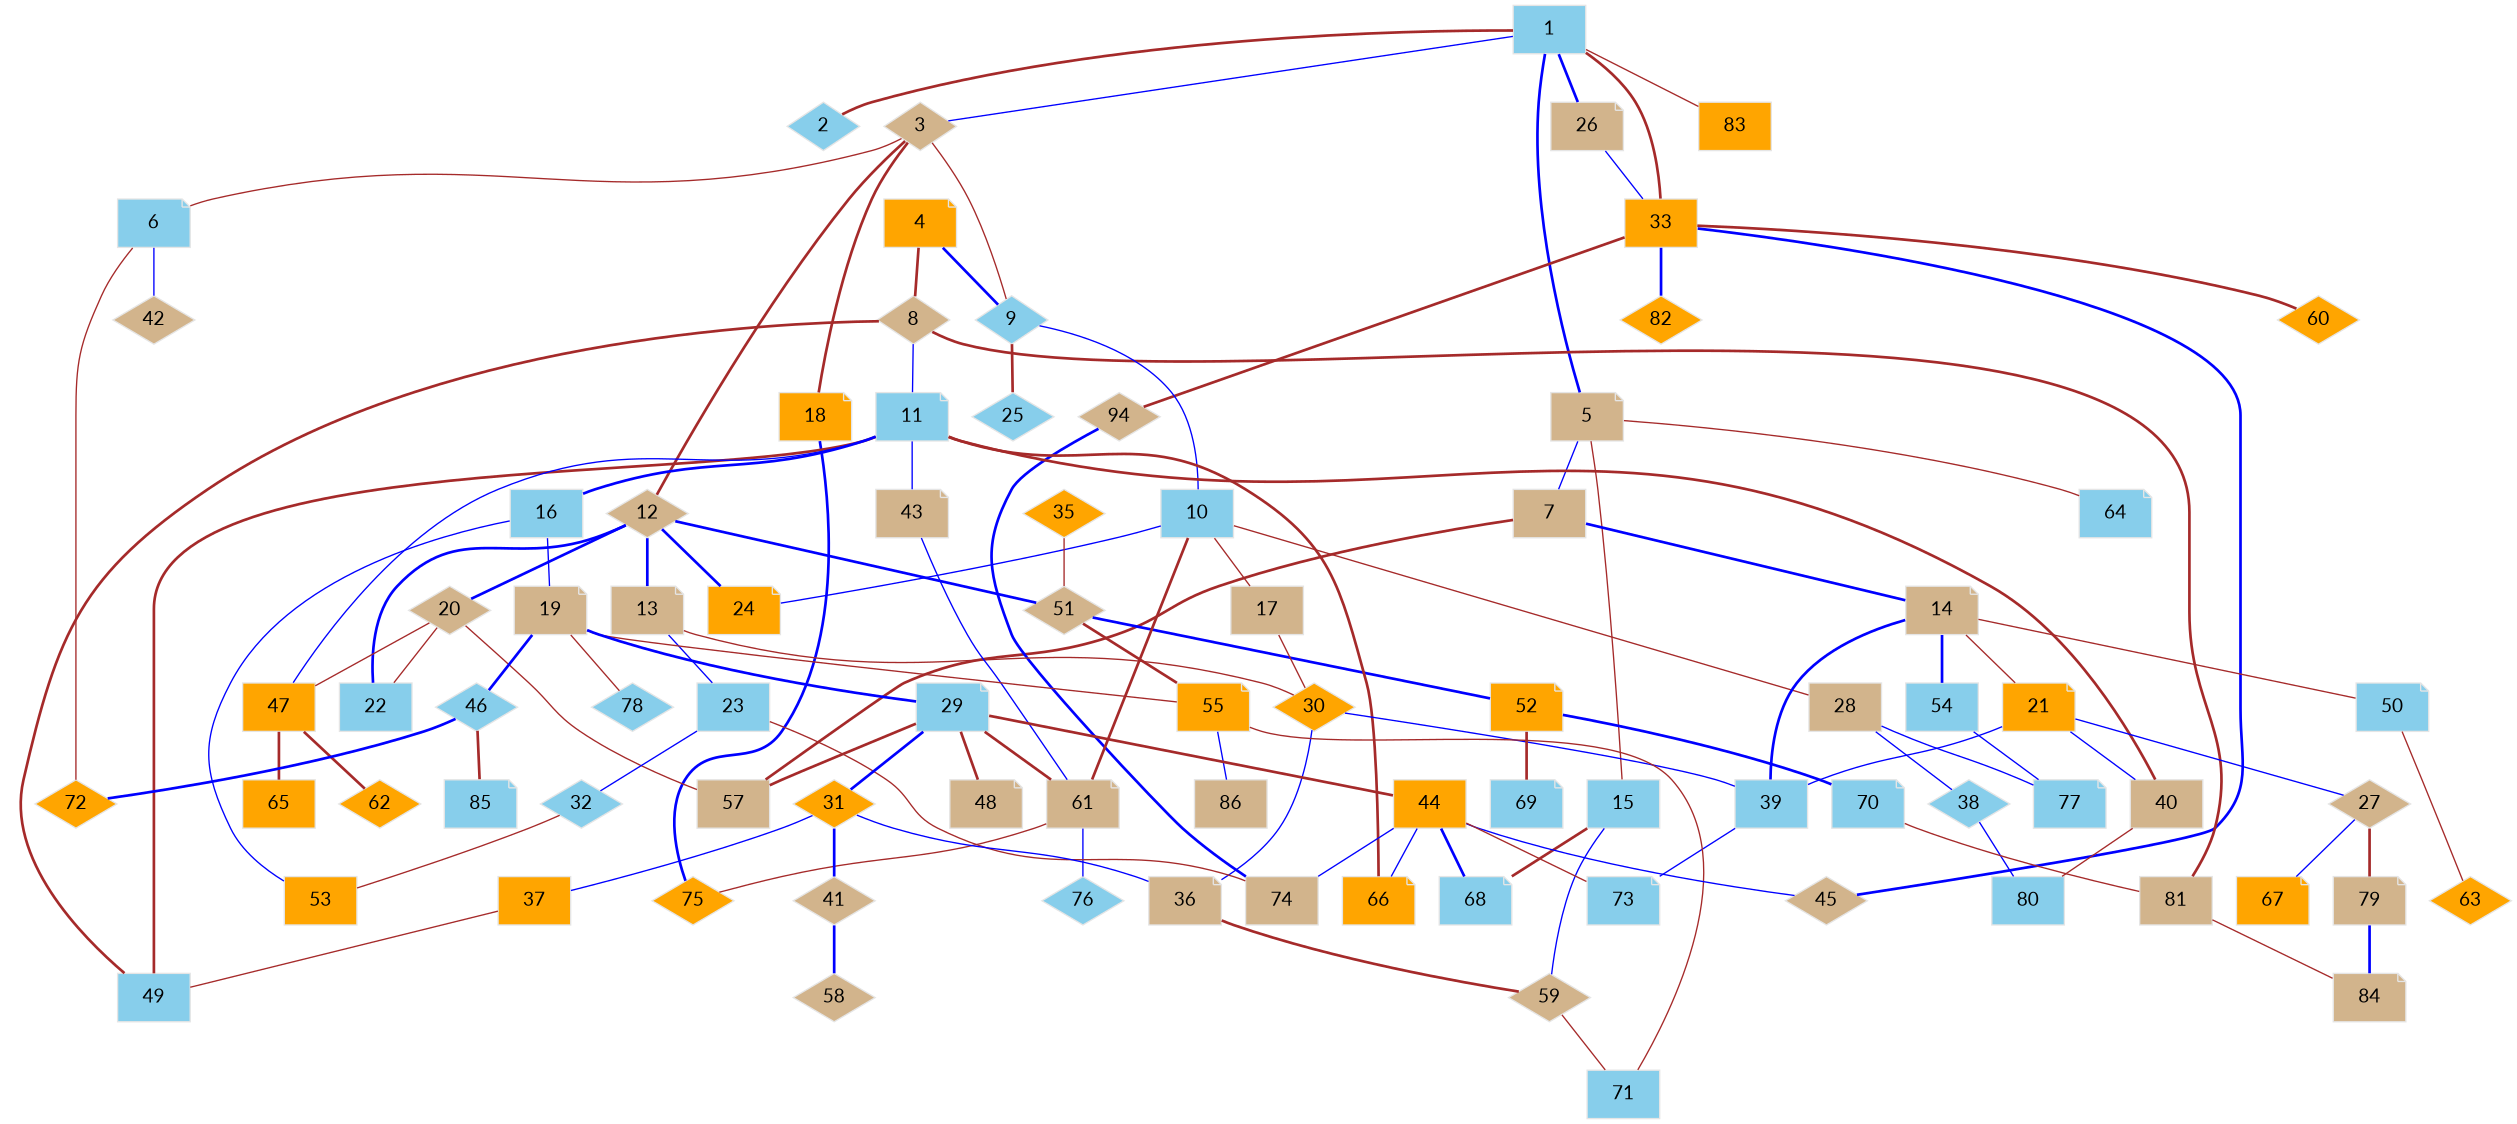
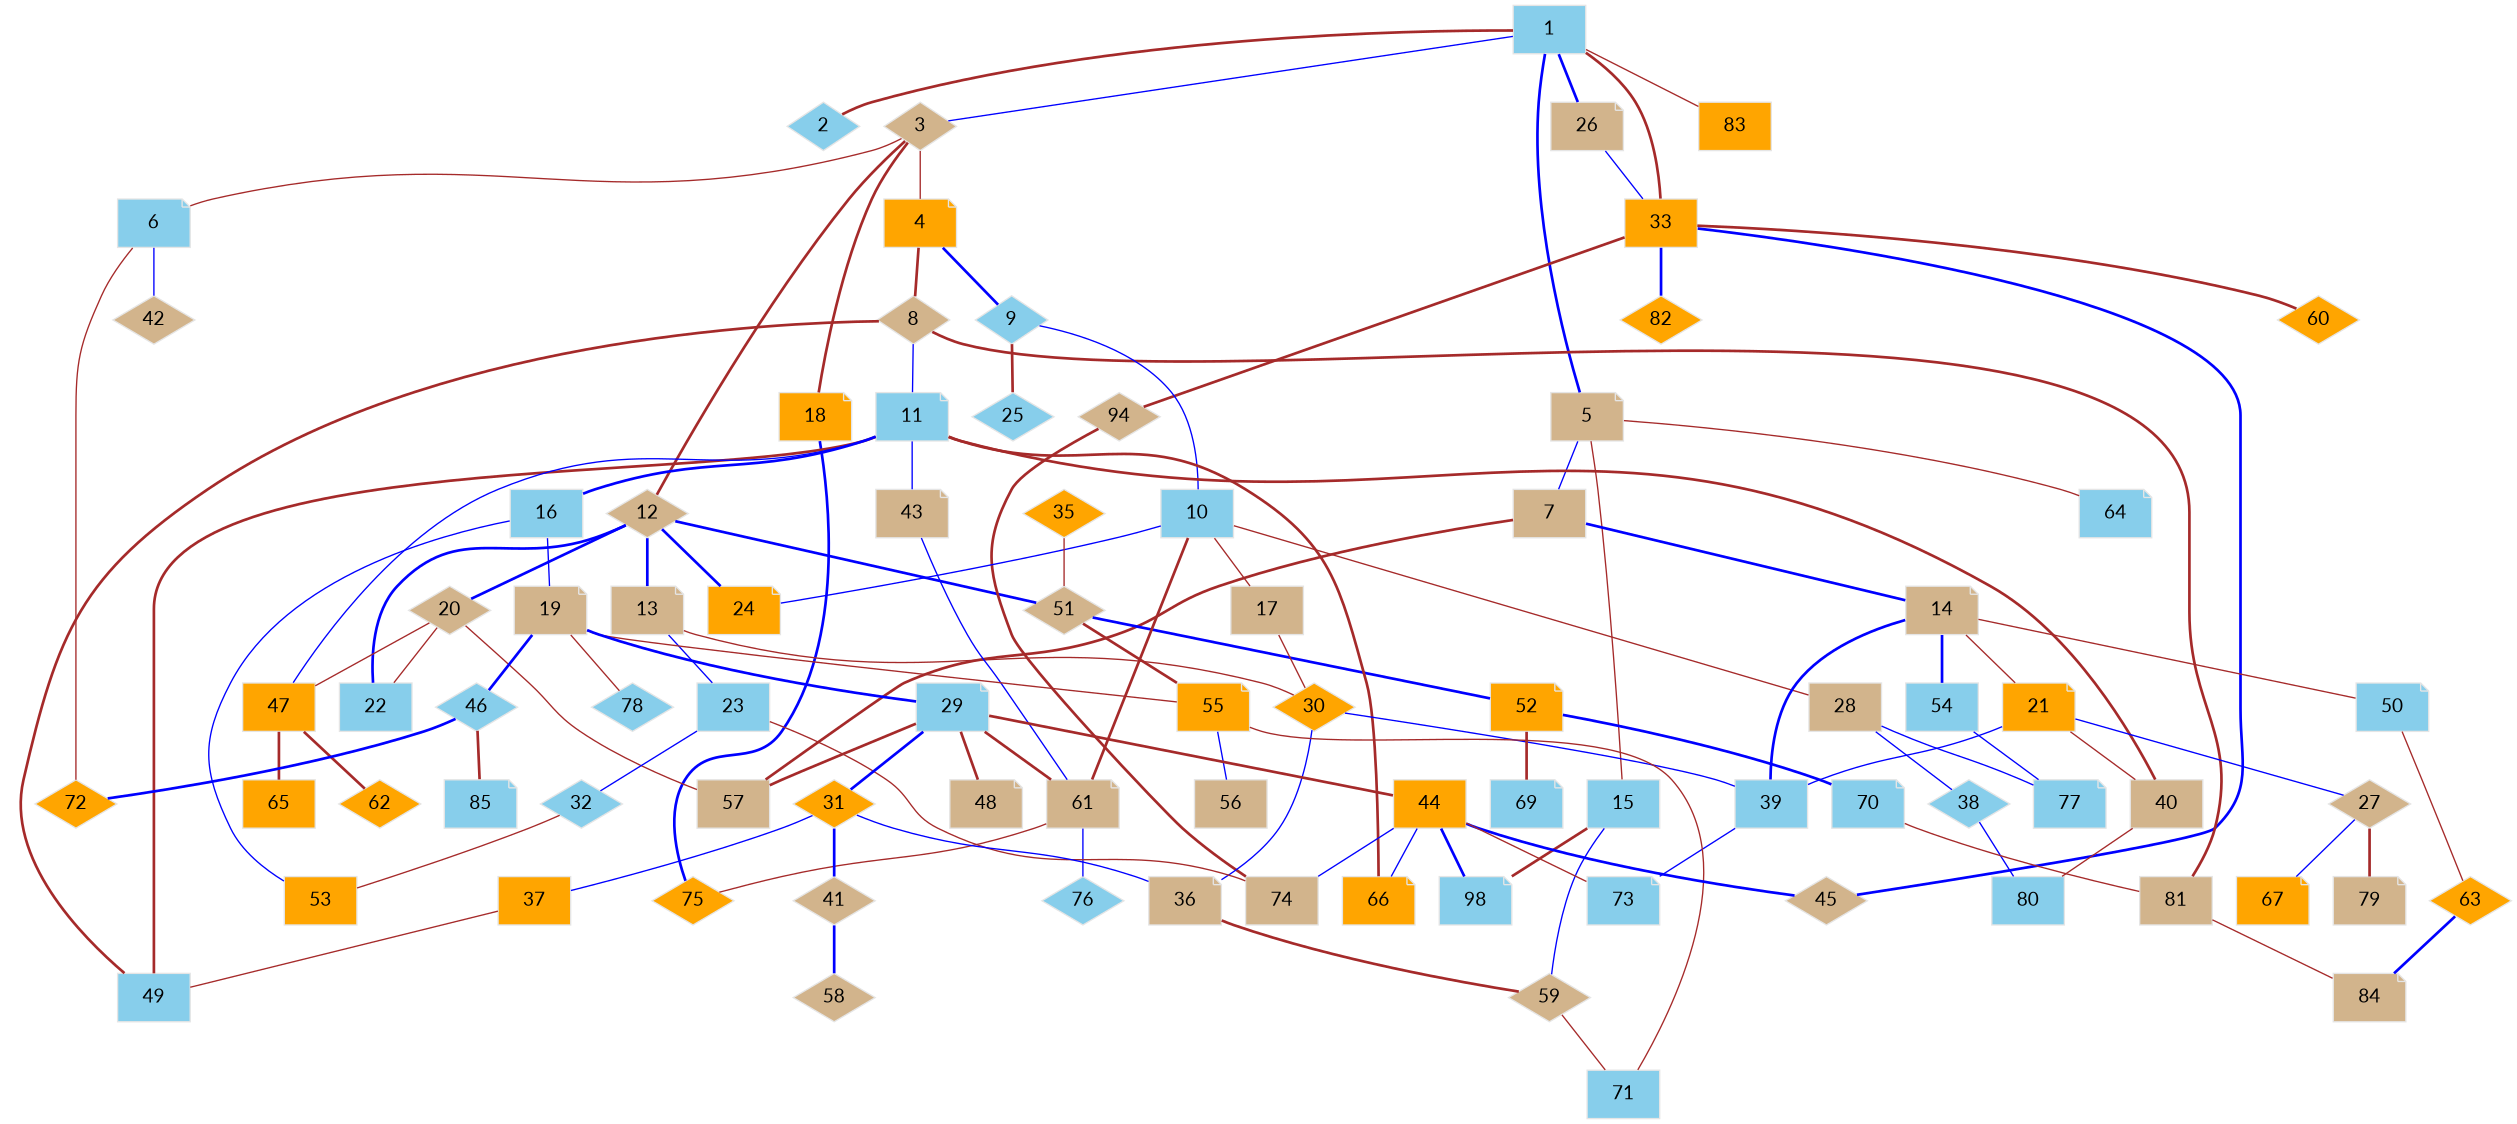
(977, 217) -> (920, 175)
(1035, 667) -> (1035, 667)
(2103, 756) -> (2103, 756)
(1231, 804) -> (1231, 804)
(1629, 867) -> (1629, 867)
(1476, 901) -> (1476, 901)
(2370, 949) -> (2425, 945)
